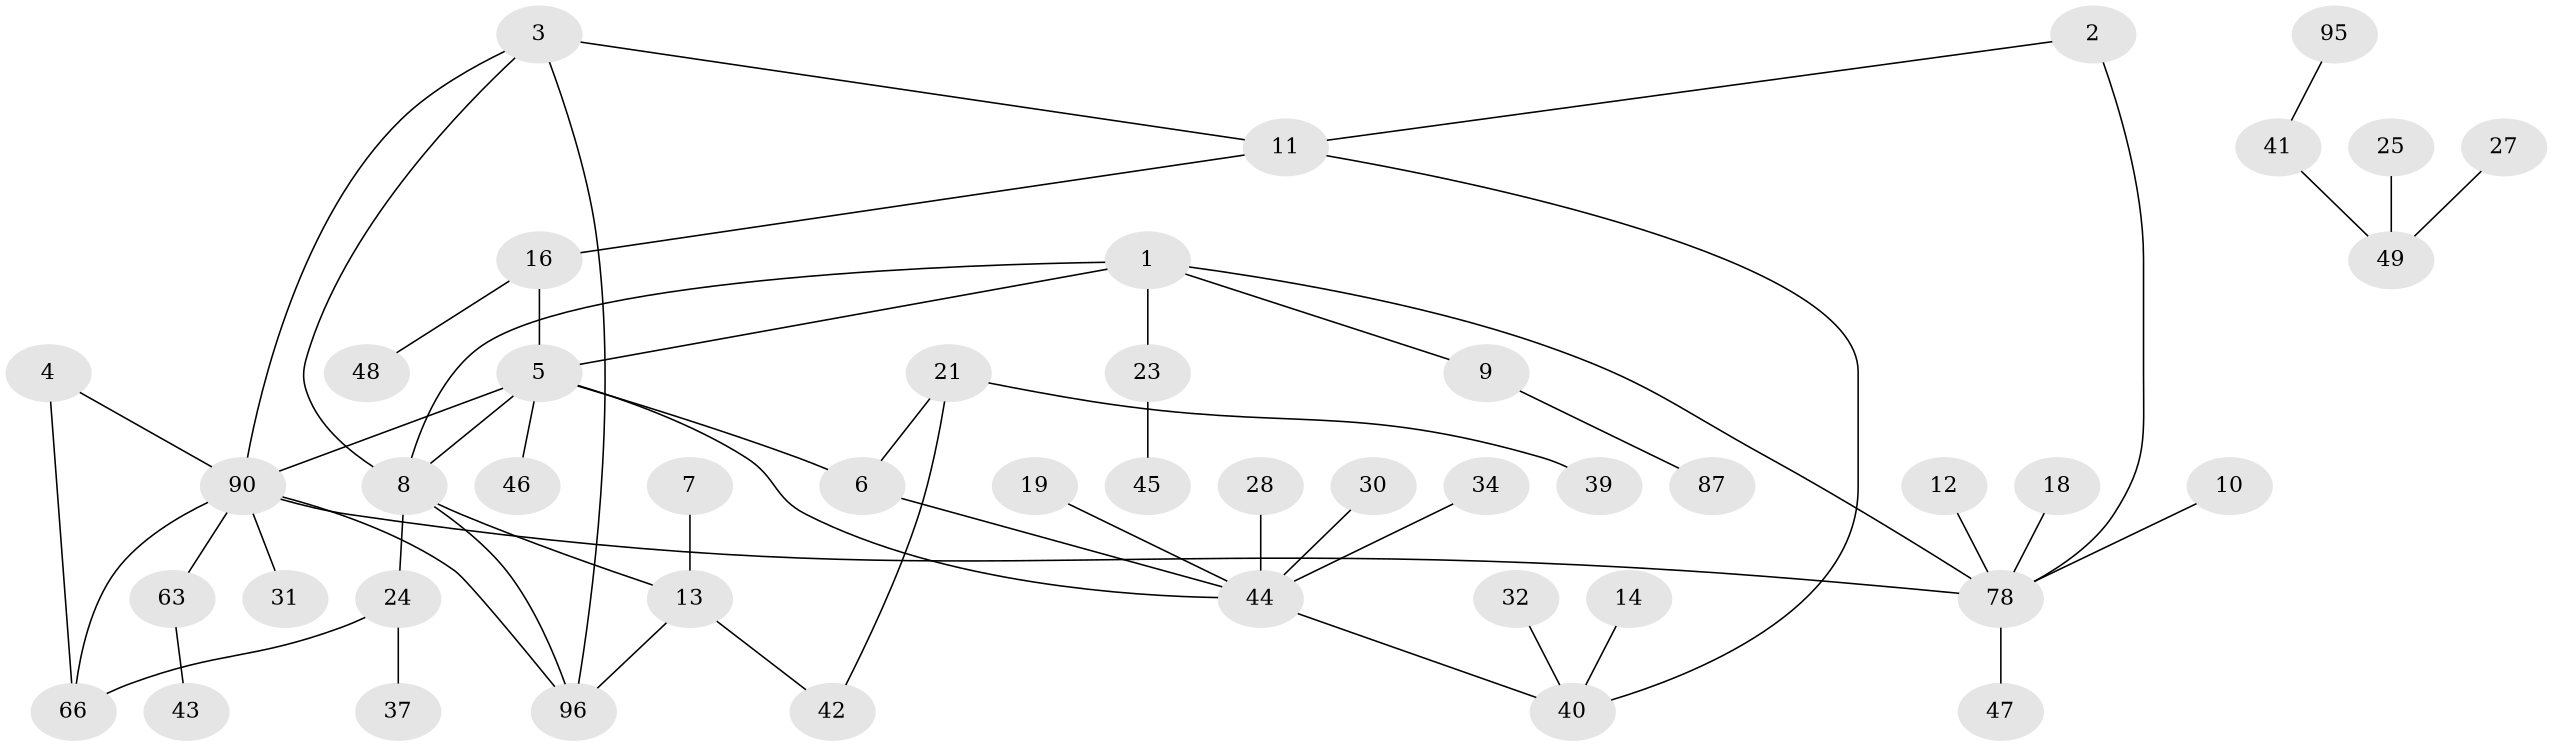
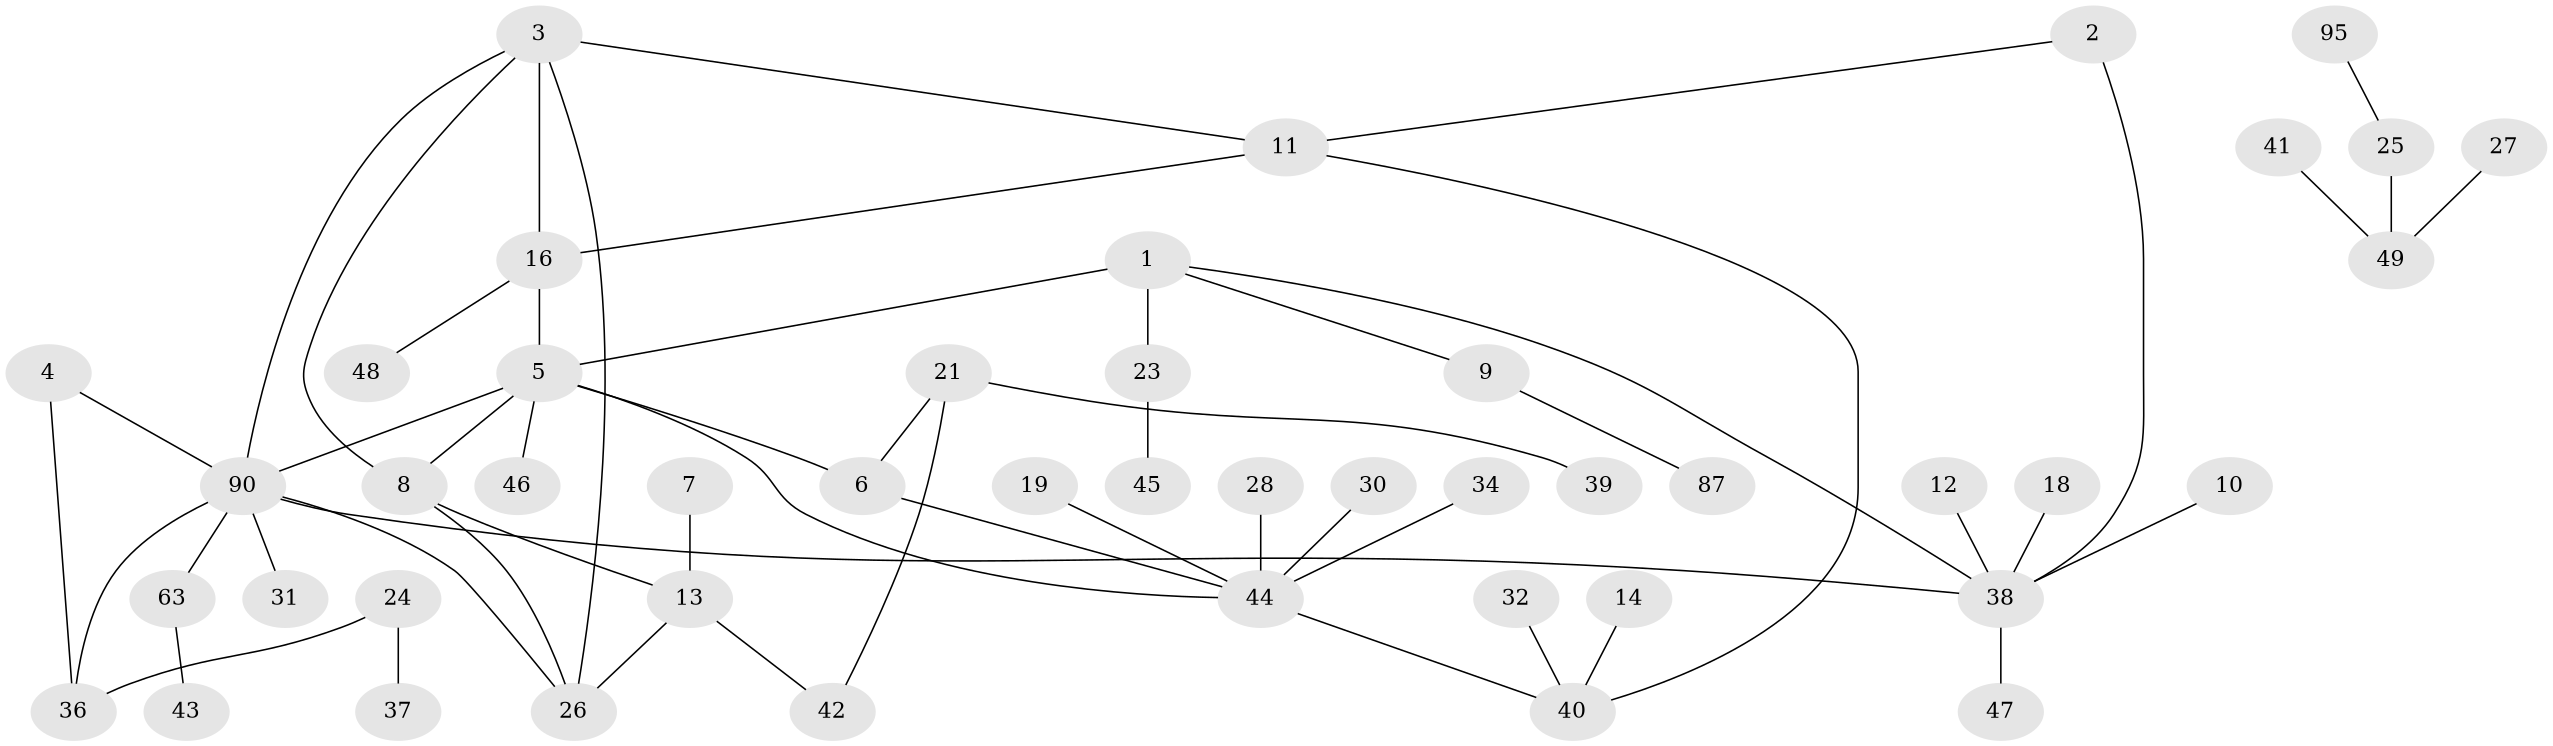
(2307, 91) -> (2363, 91)
none -> (539, 147)
(722, 286) -> none
(401, 551) -> none
(2001, 599) -> (2001, 599)
(74, 712) -> (74, 712)
(574, 712) -> (574, 712)
